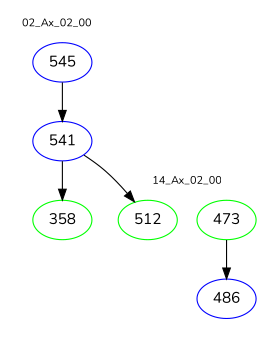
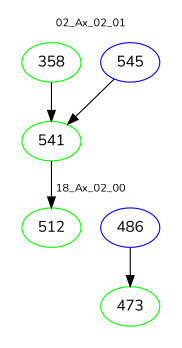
(57, 24) -> (91, 24)
(62, 141) -> (51, 141)
(62, 175) -> (51, 96)
(187, 181) -> (91, 189)
(227, 254) -> (130, 262)
